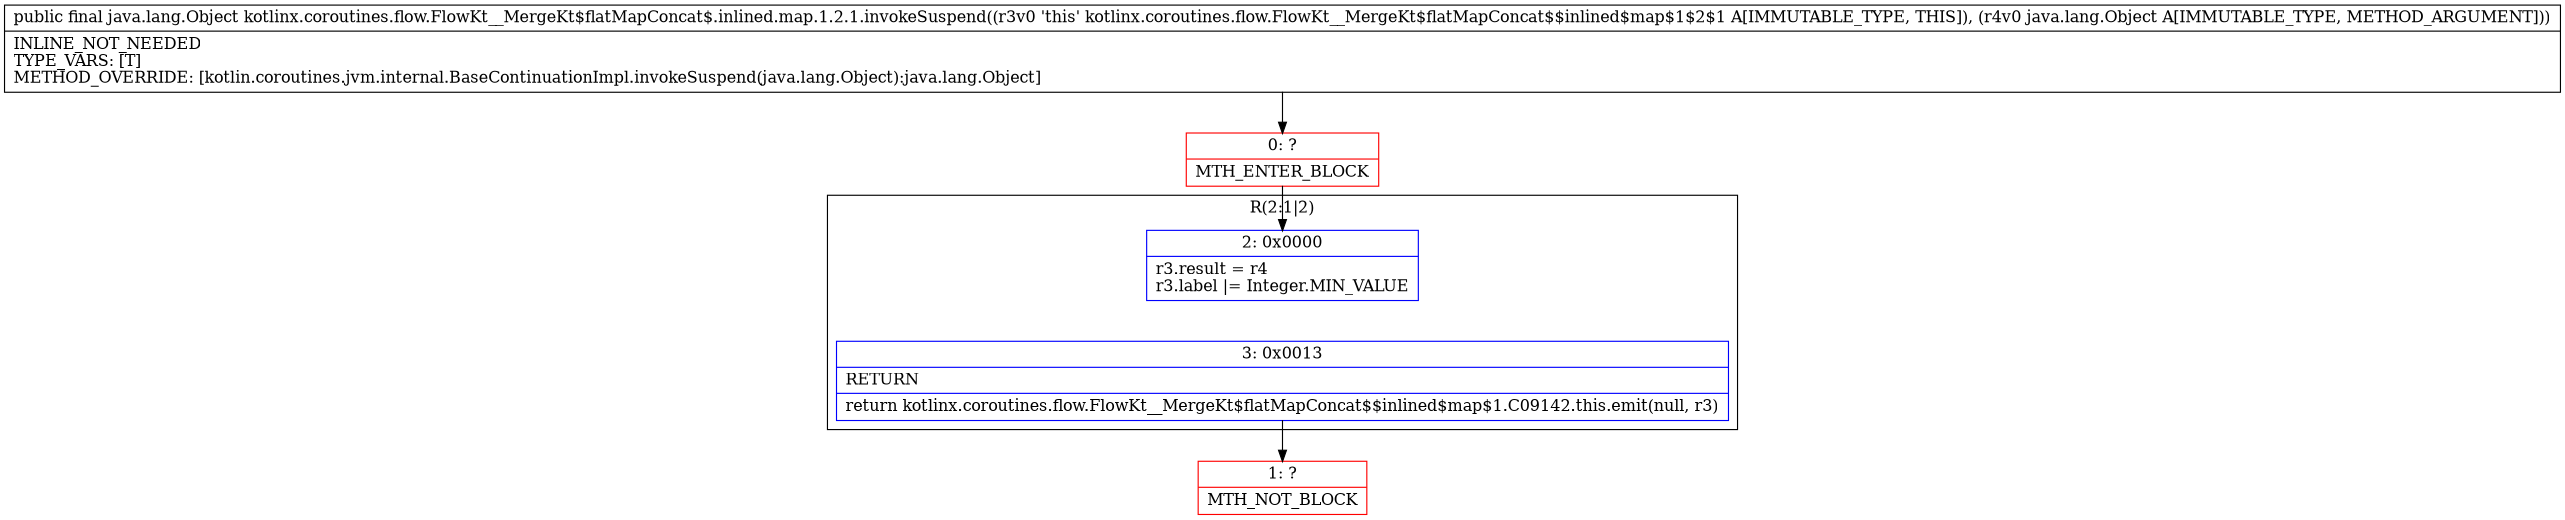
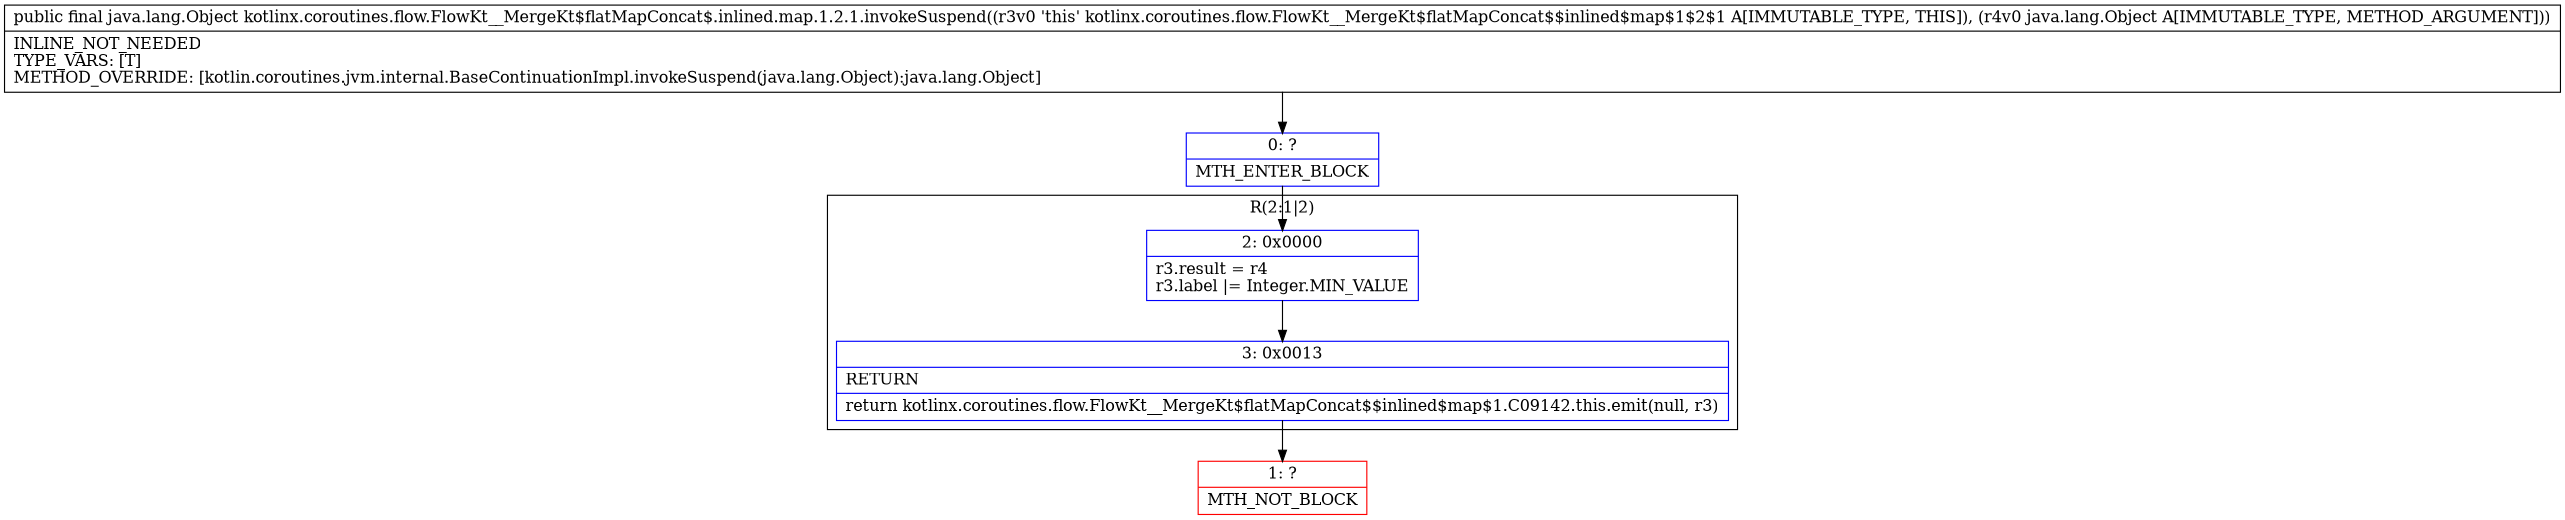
(1282, 160) -> (1282, 160)
none -> (1282, 315)
